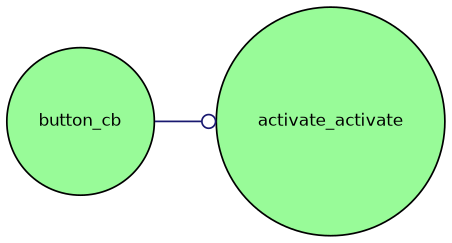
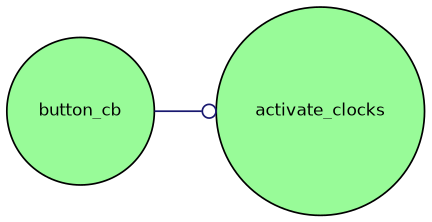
(331, 121) -> (320, 111)
